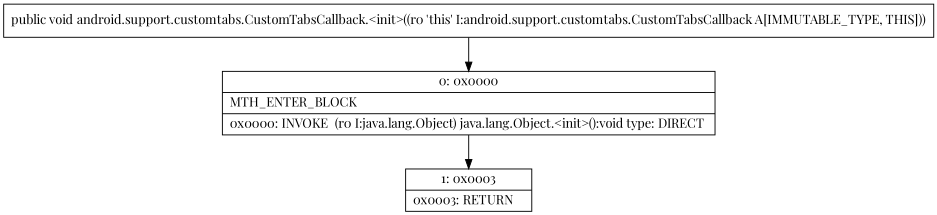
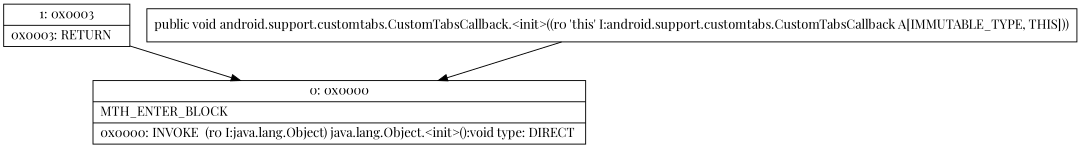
(469, 147) -> (181, 62)
